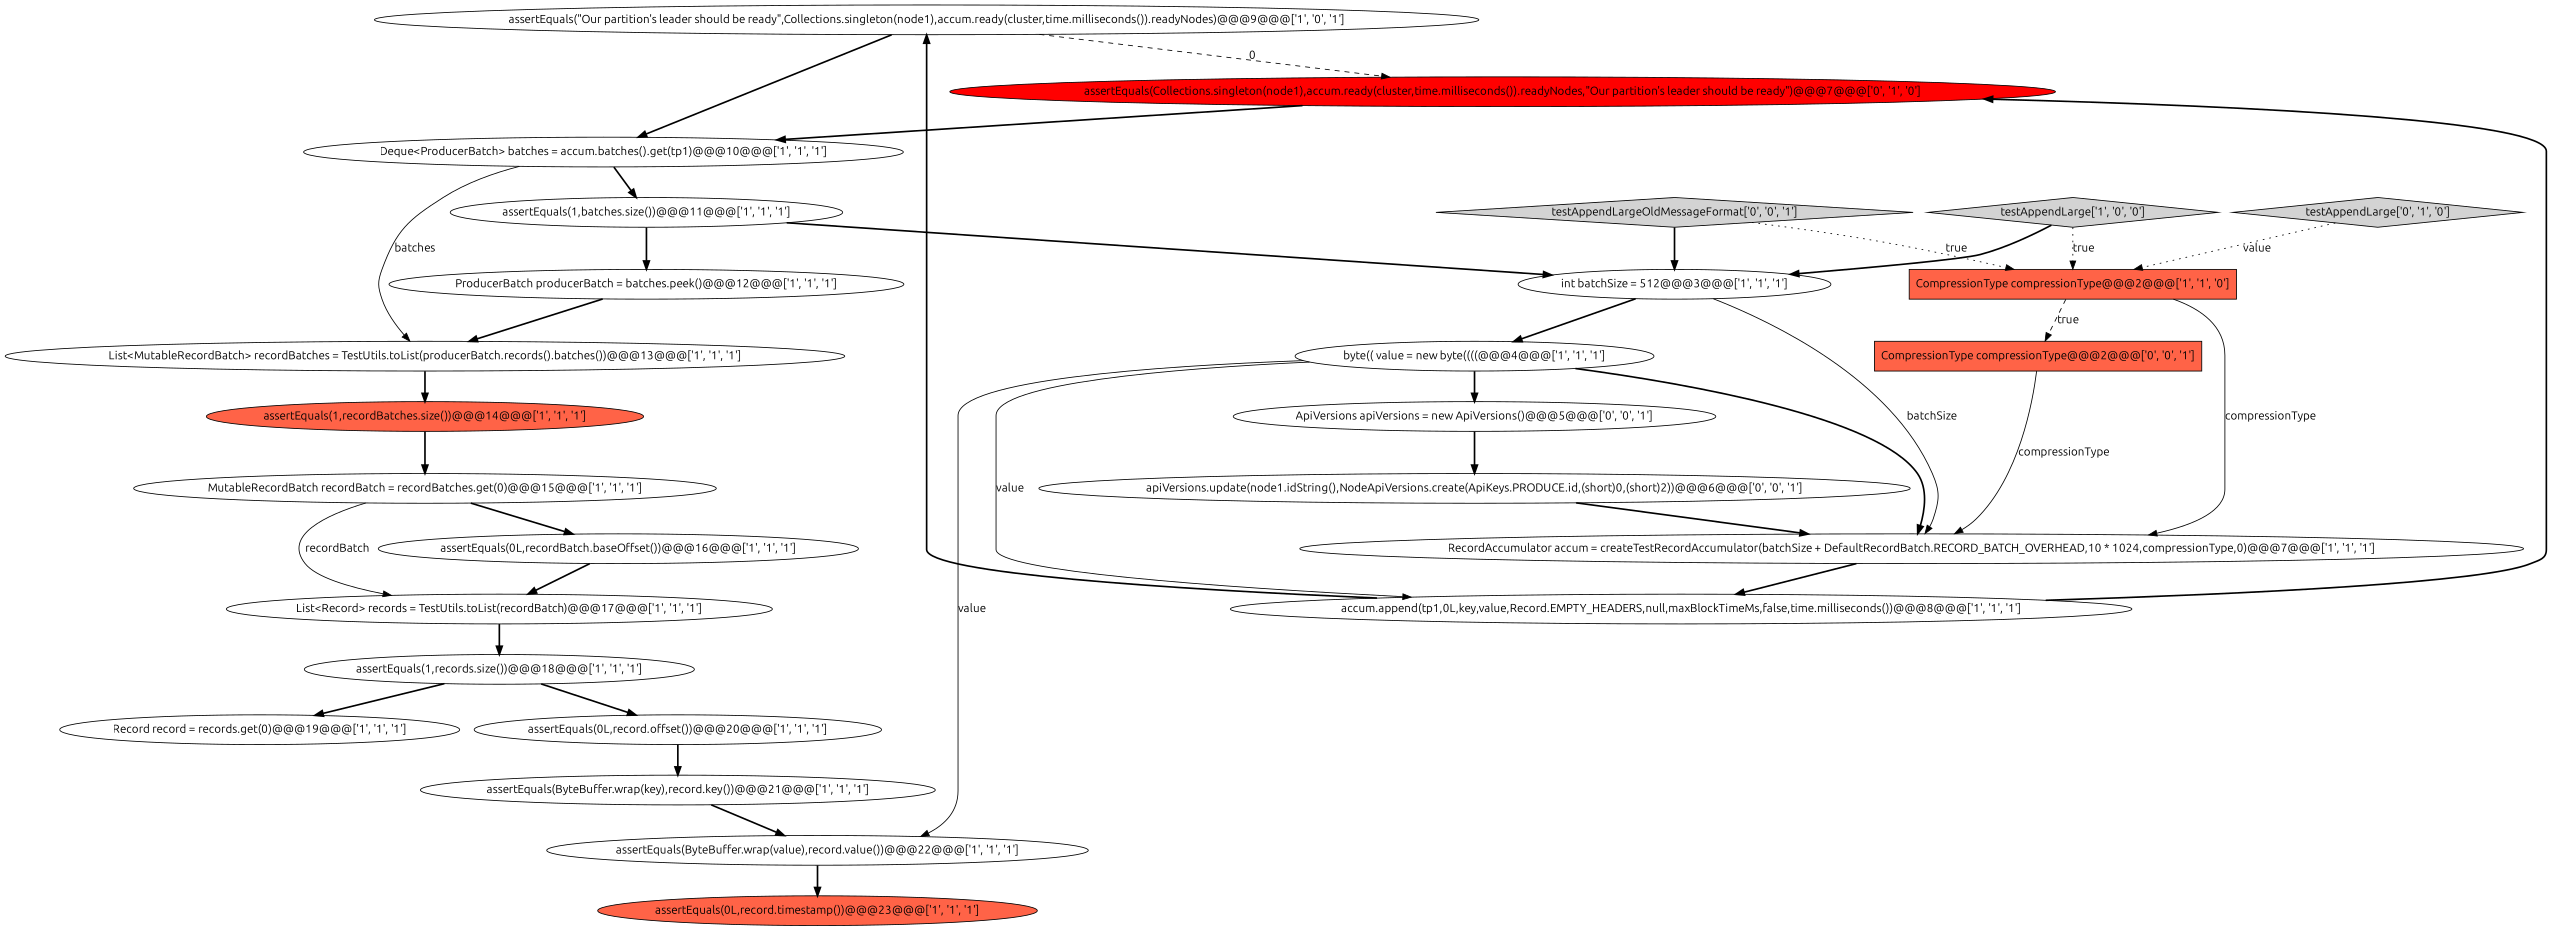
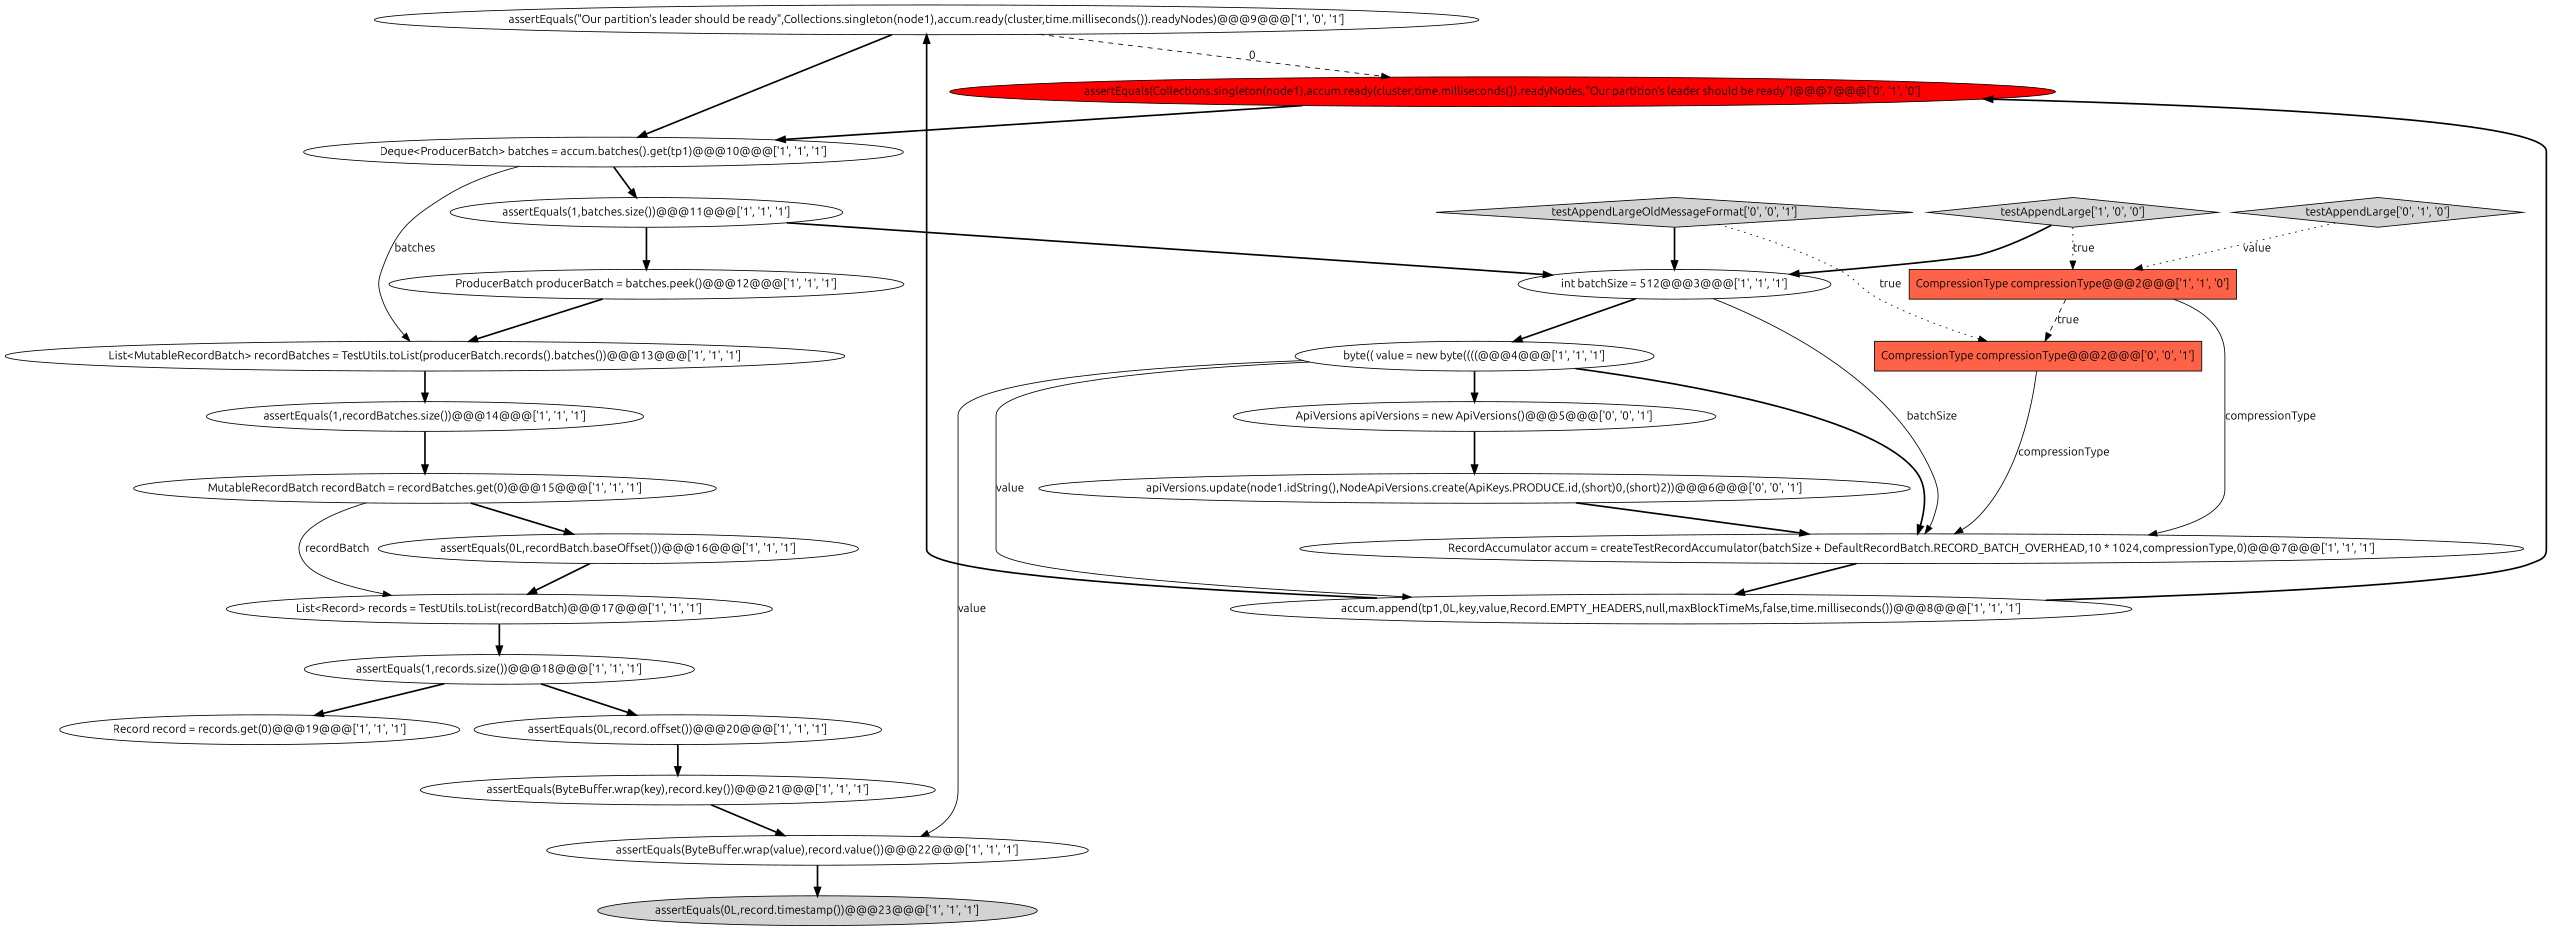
(1879, 241) -> (1851, 278)
(425, 416) -> (425, 416)
(818, 911) -> (818, 911)
